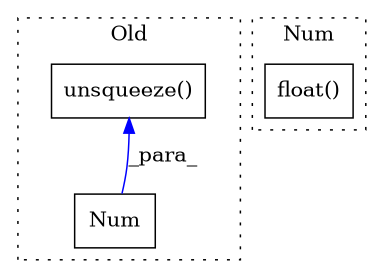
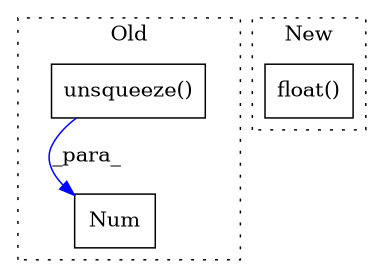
(309, 35) -> (309, 35)
(127, 164) -> (51, 149)
